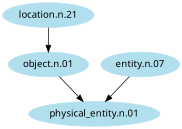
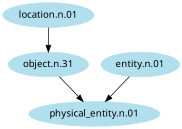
(48, 15) -> (48, 15)
(48, 64) -> (48, 64)
(140, 64) -> (140, 64)
